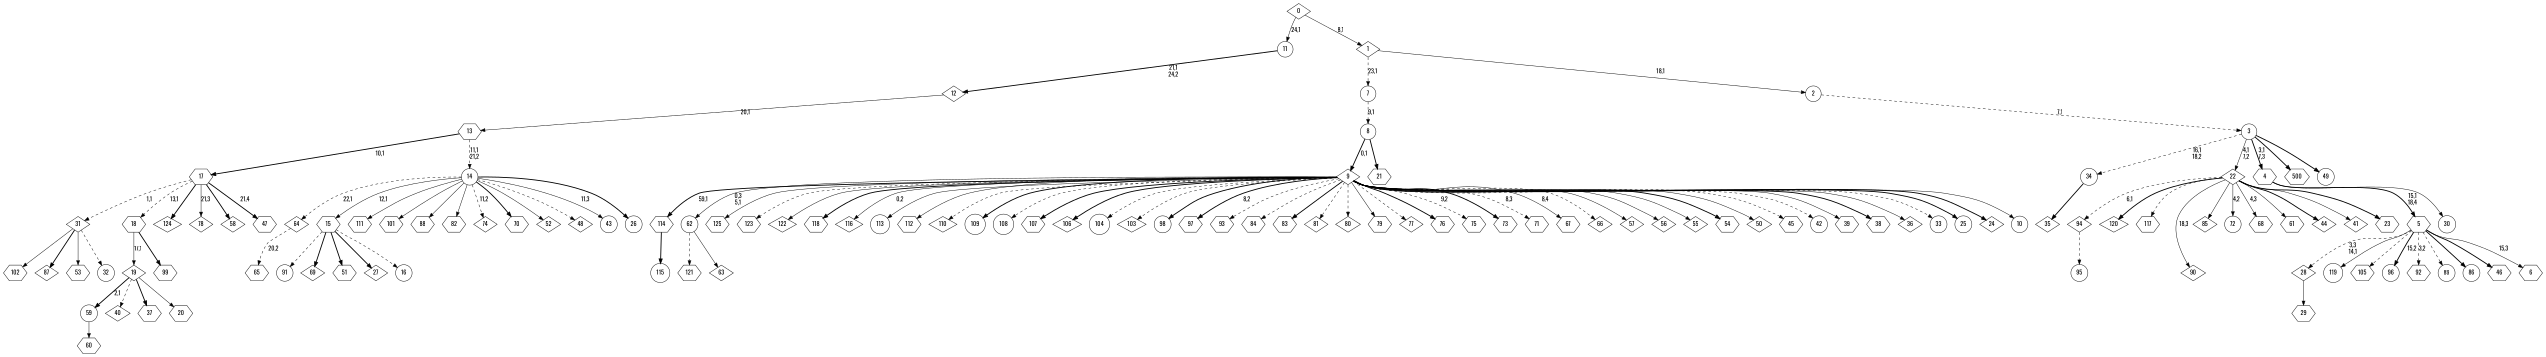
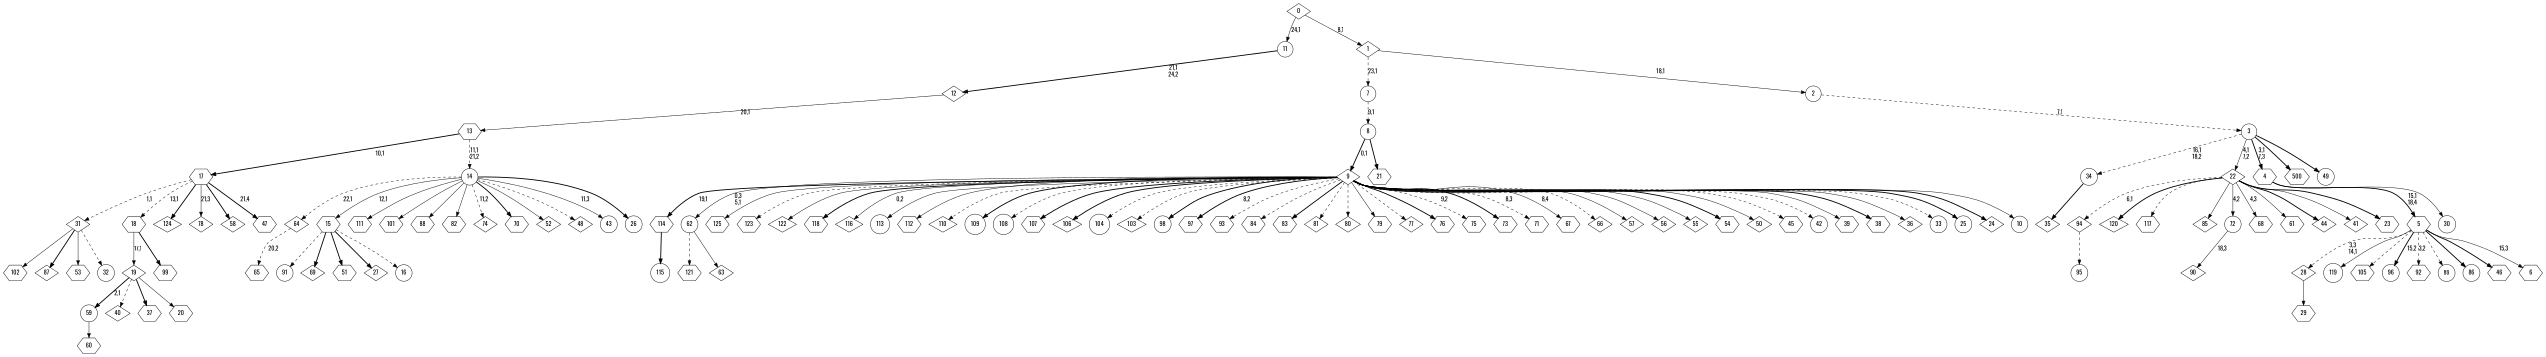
(703, 200) -> (703, 200)
(2181, 211) -> (2214, 248)
